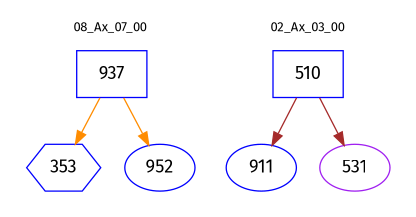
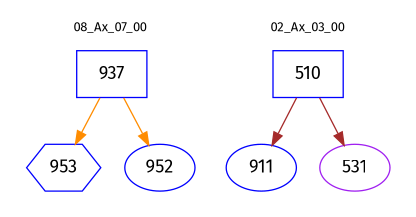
(64, 168) -> (64, 168)
